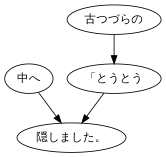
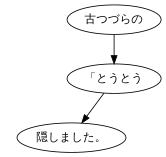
(29, 79) -> none
